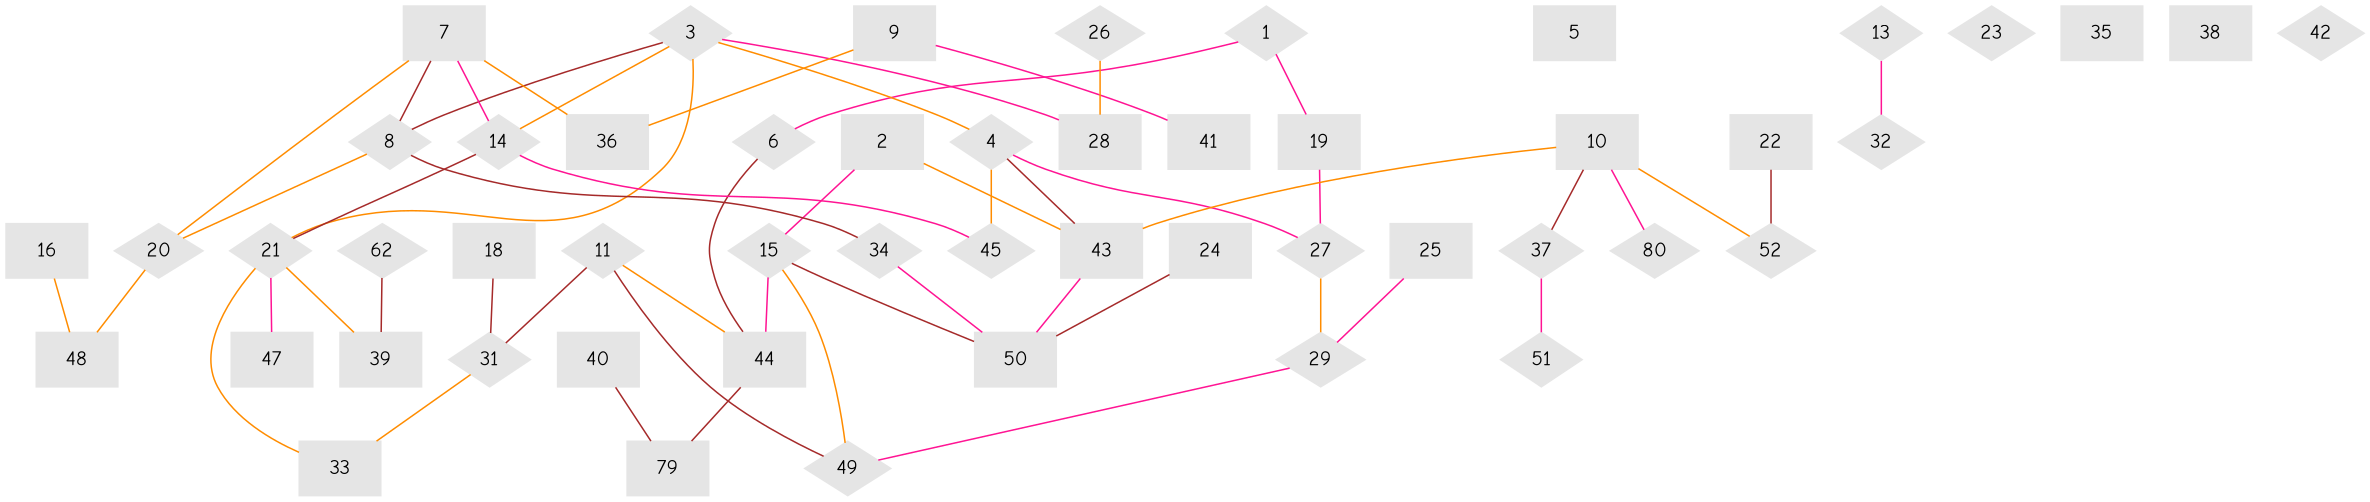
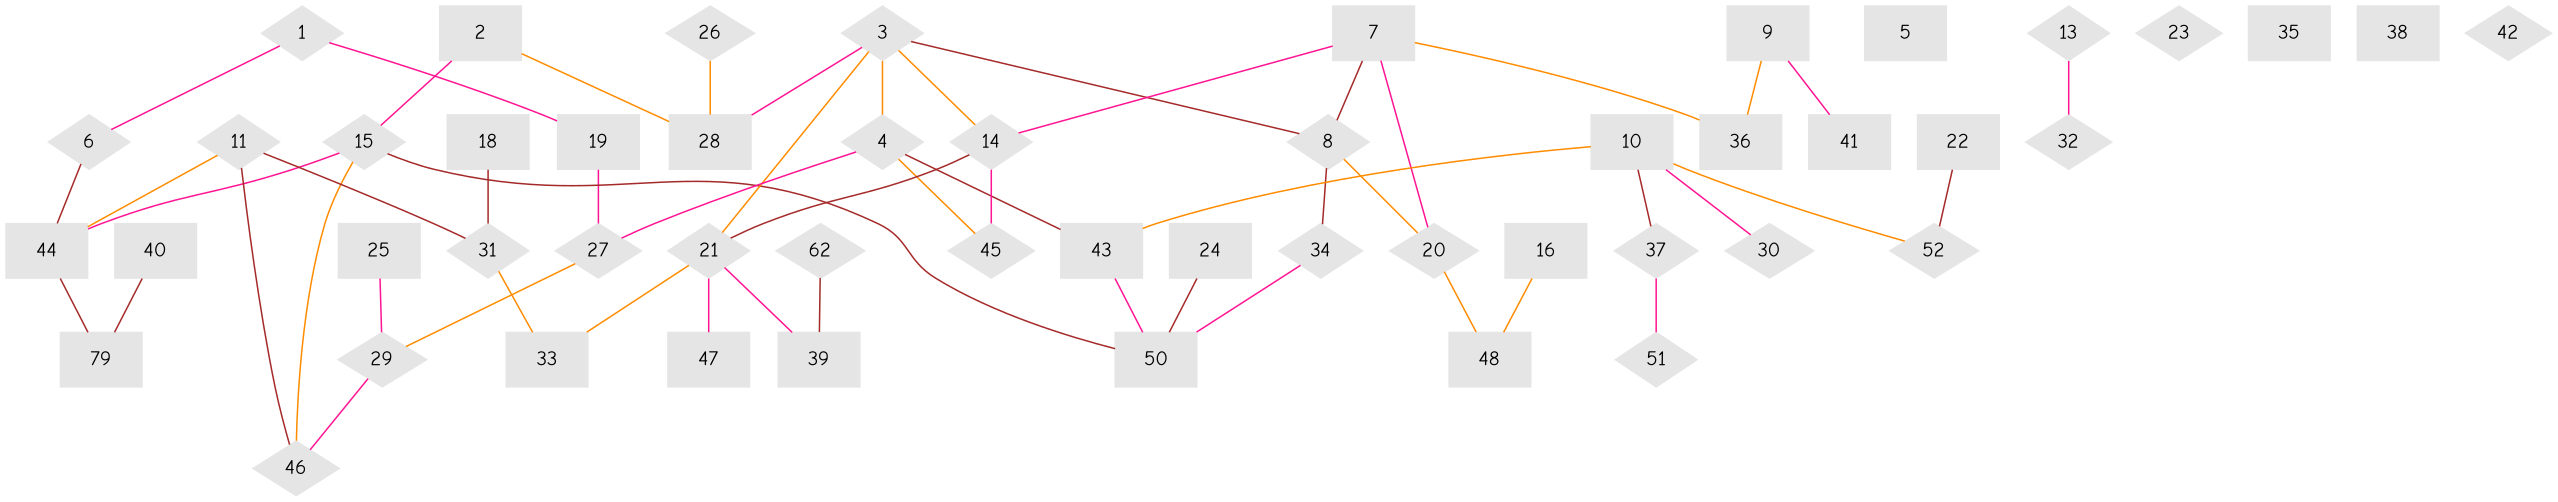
(293, 147) -> (1404, 144)
(982, 192) -> (595, 88)
(1655, 251) -> (1770, 251)
(320, 300) -> (758, 300)
(848, 468) -> (296, 468)
